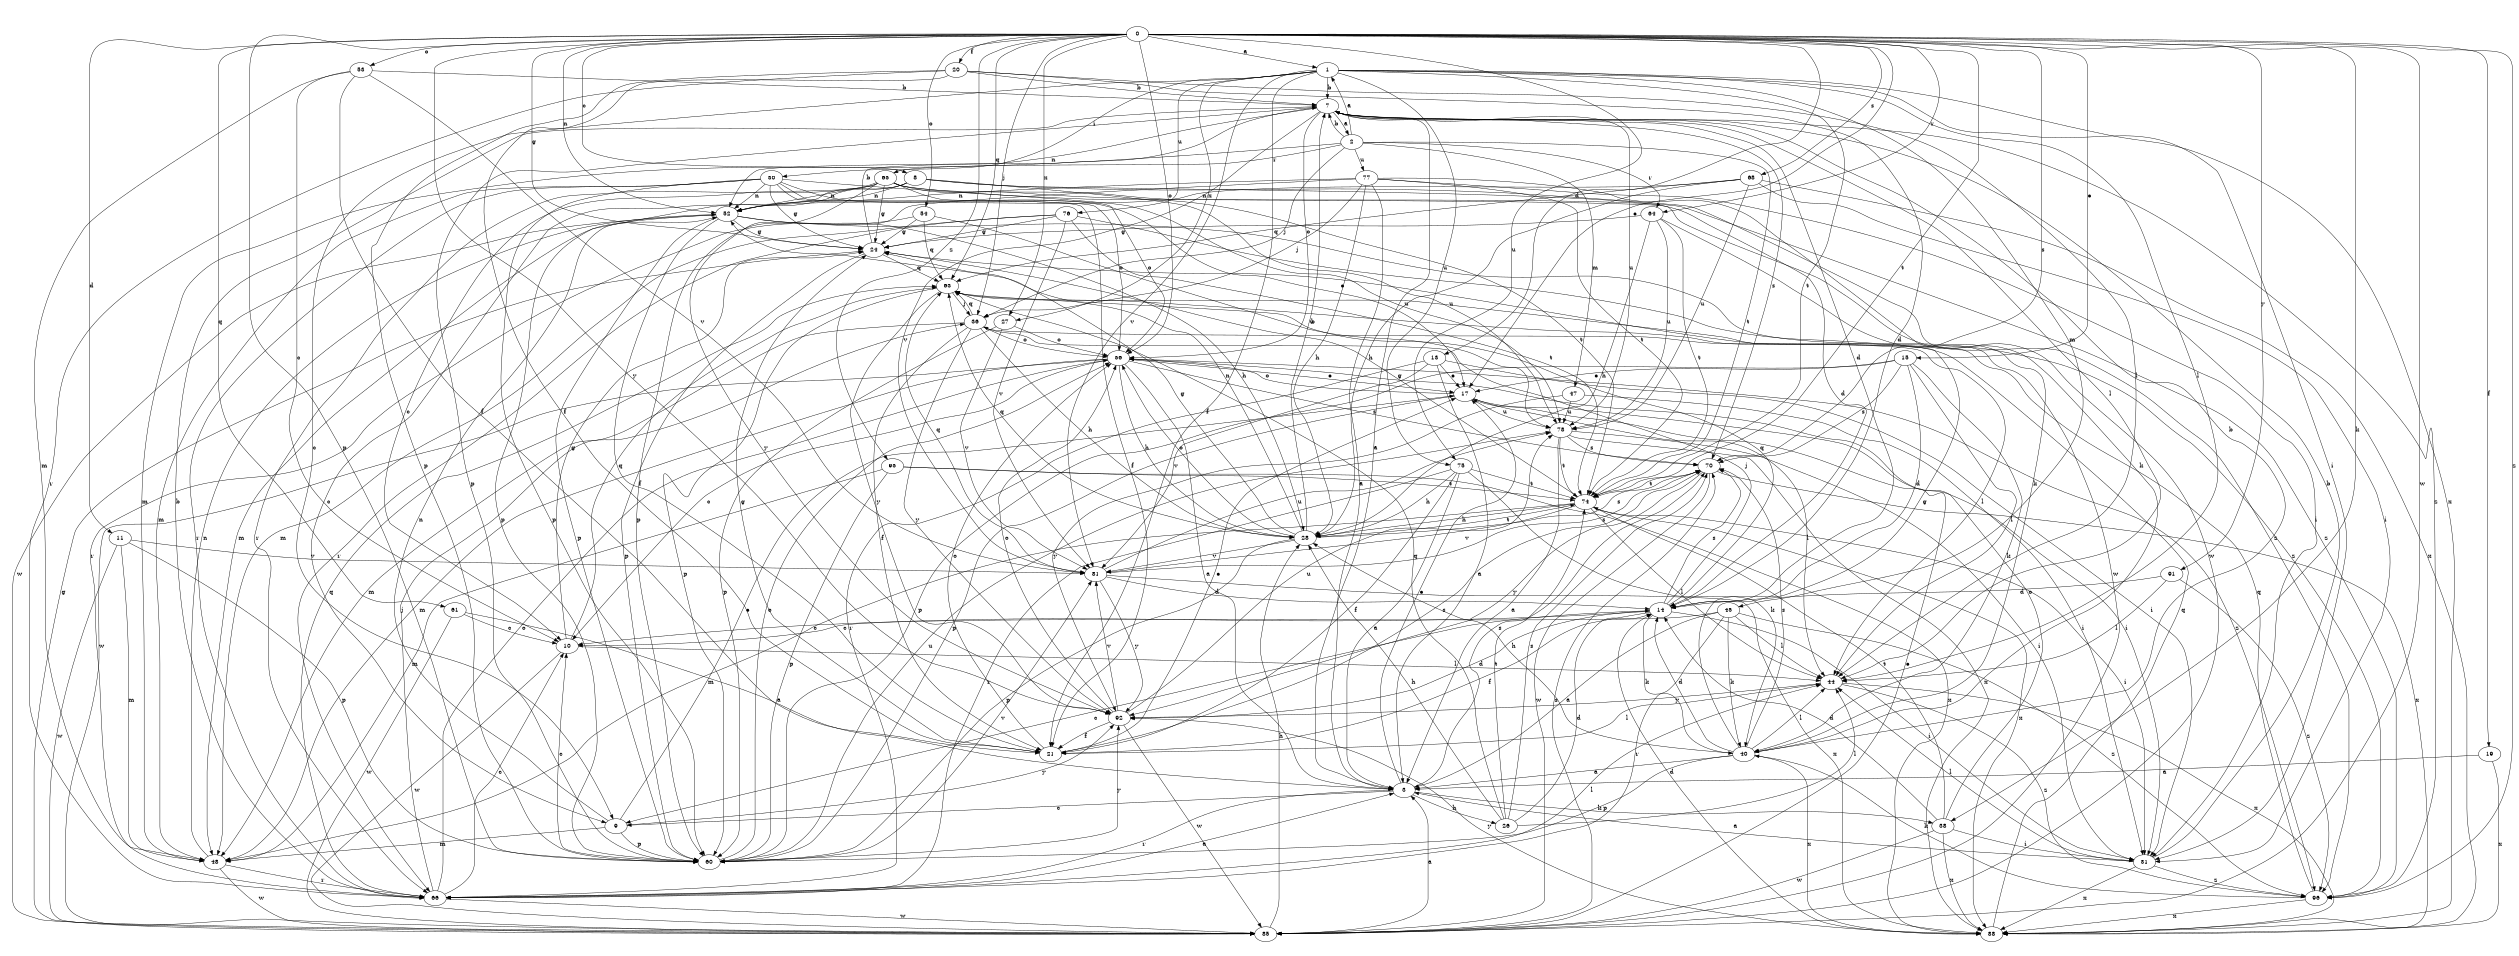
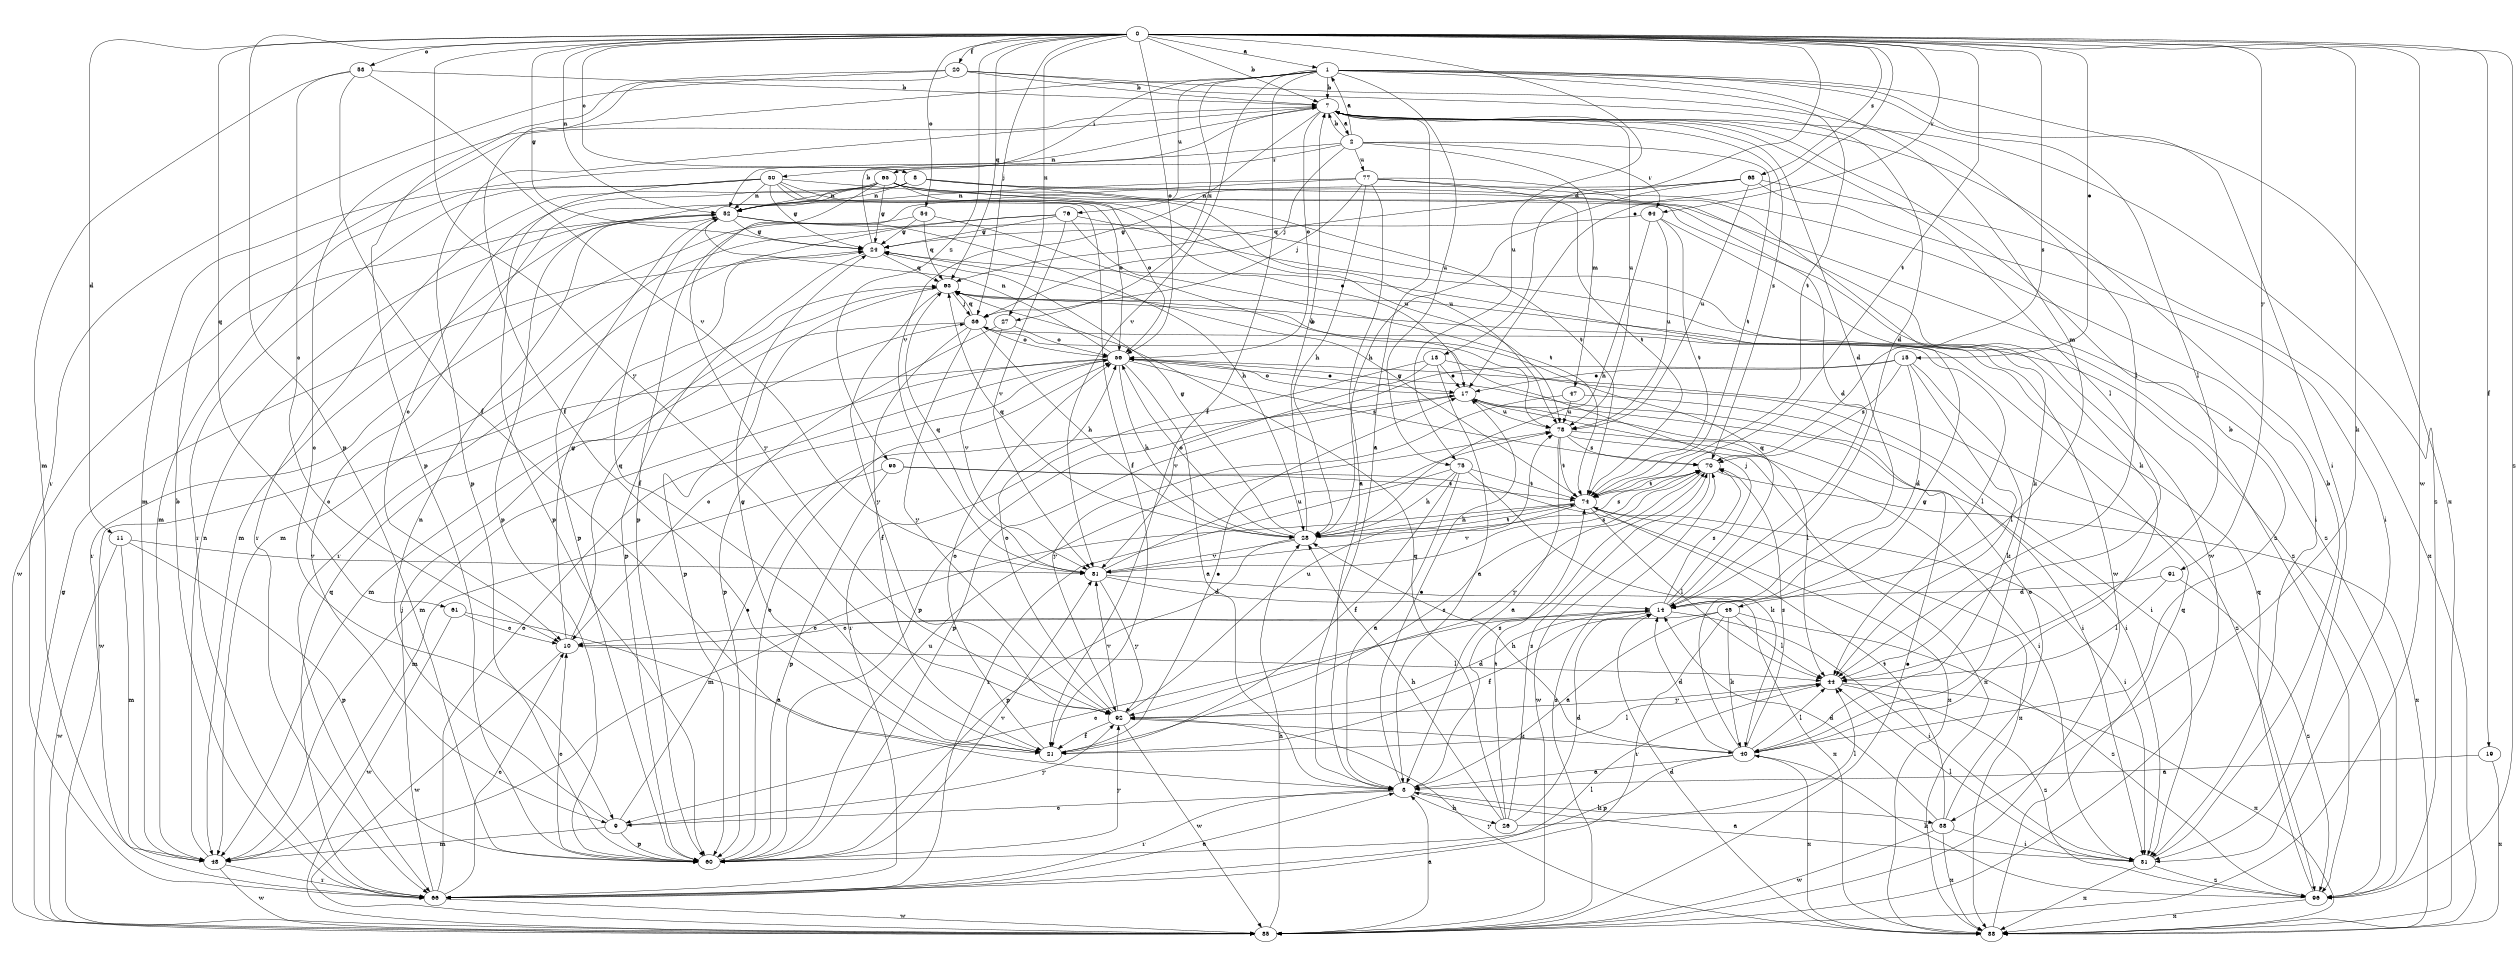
none -> (1231, 69)
(1054, 297) -> (894, 270)
(1669, 694) -> (1415, 733)
